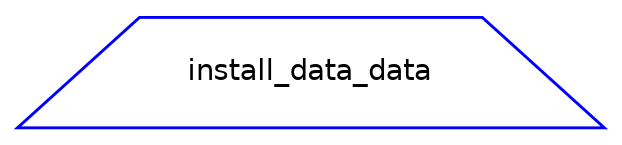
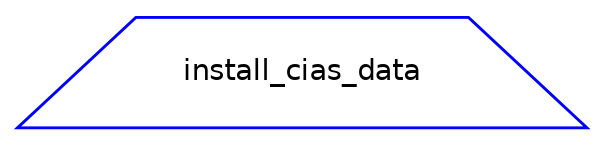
(311, 73) -> (302, 73)
